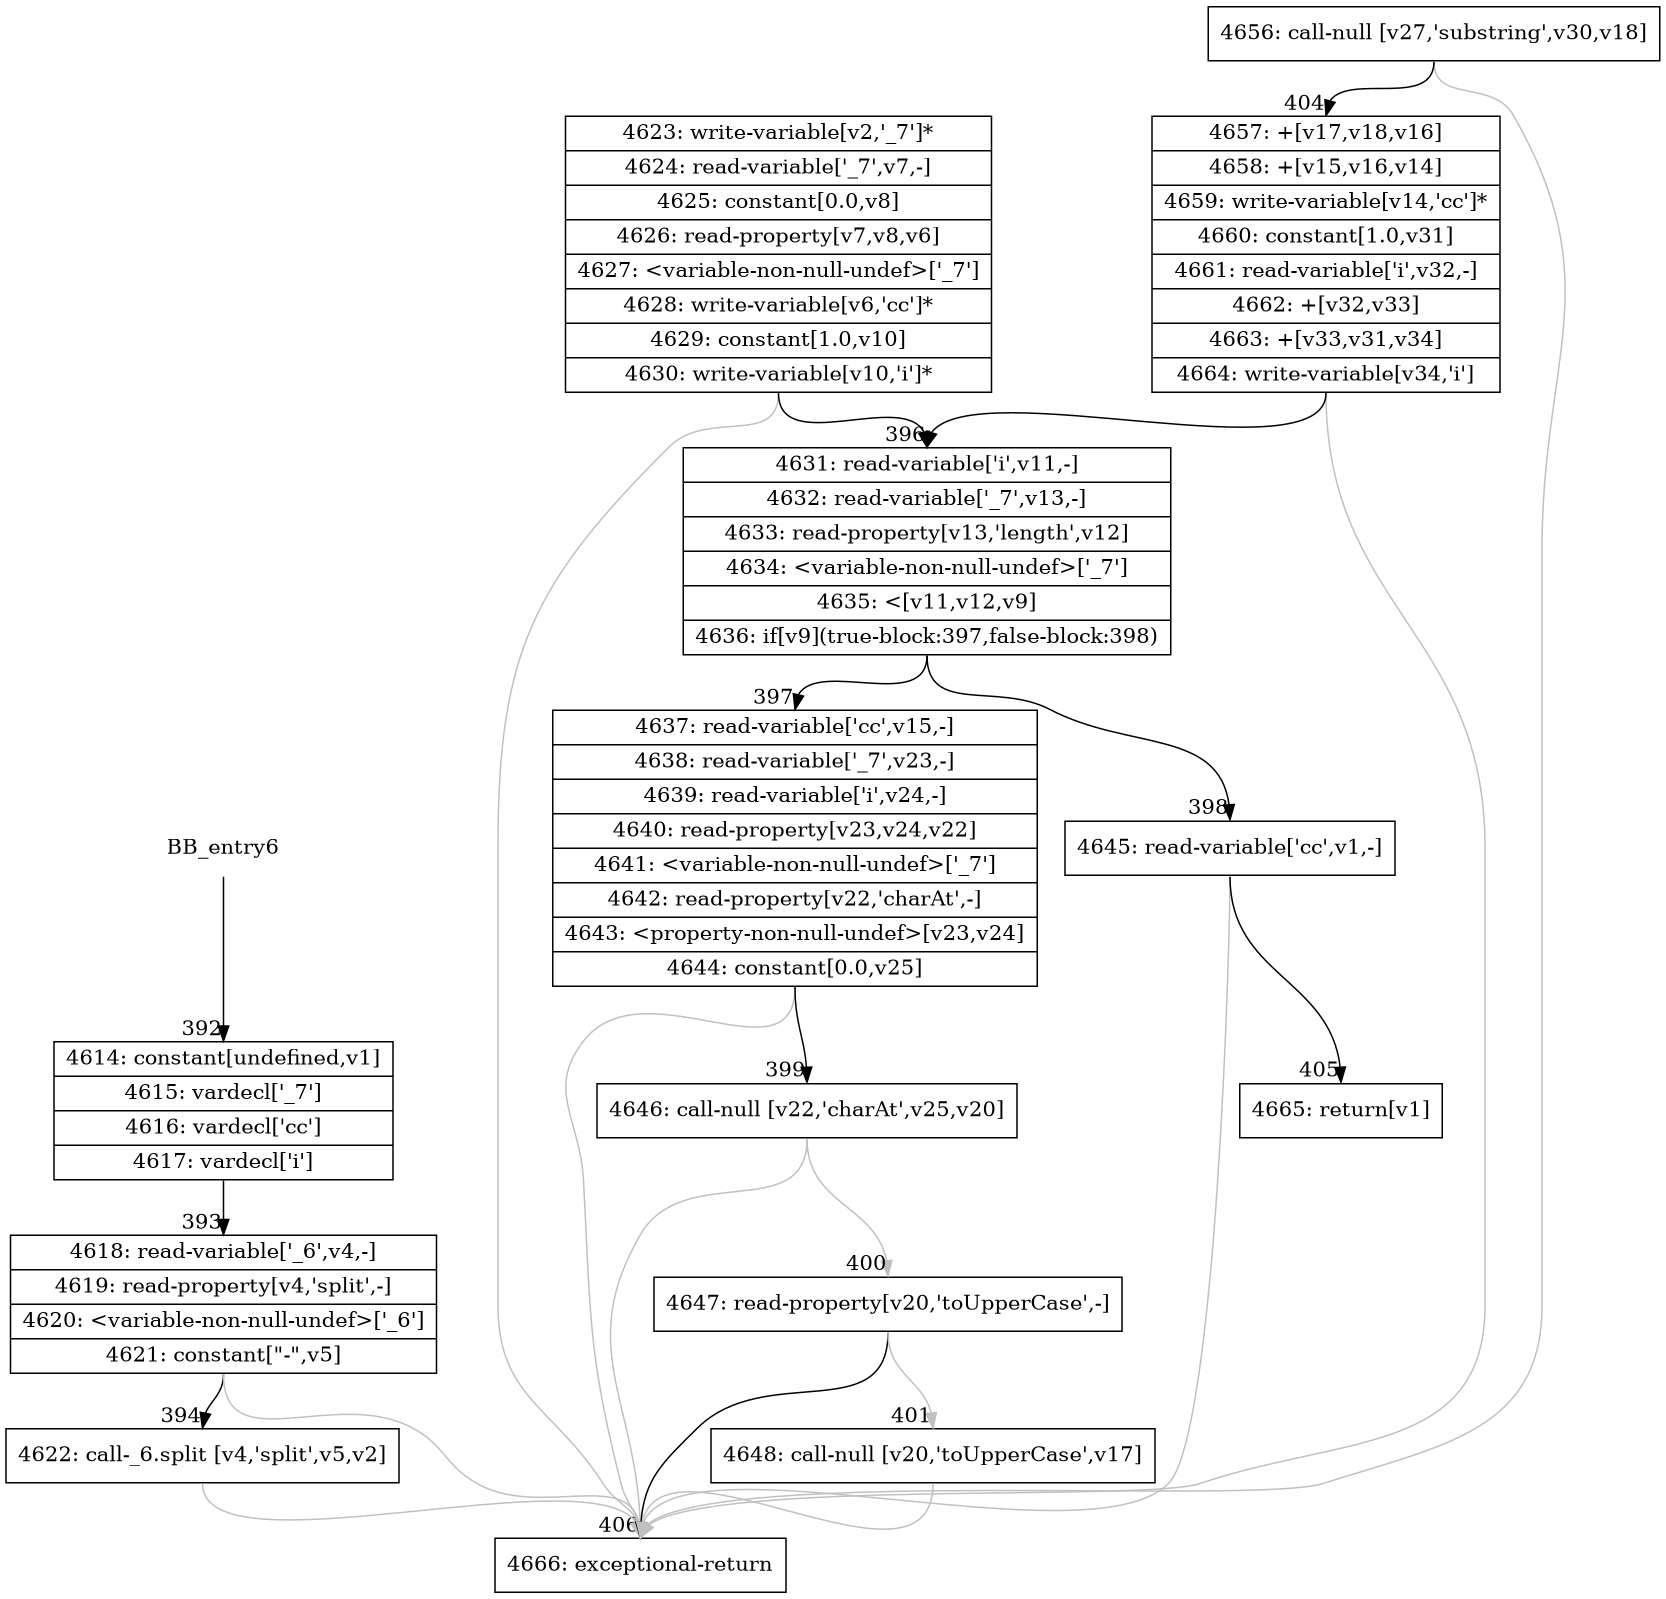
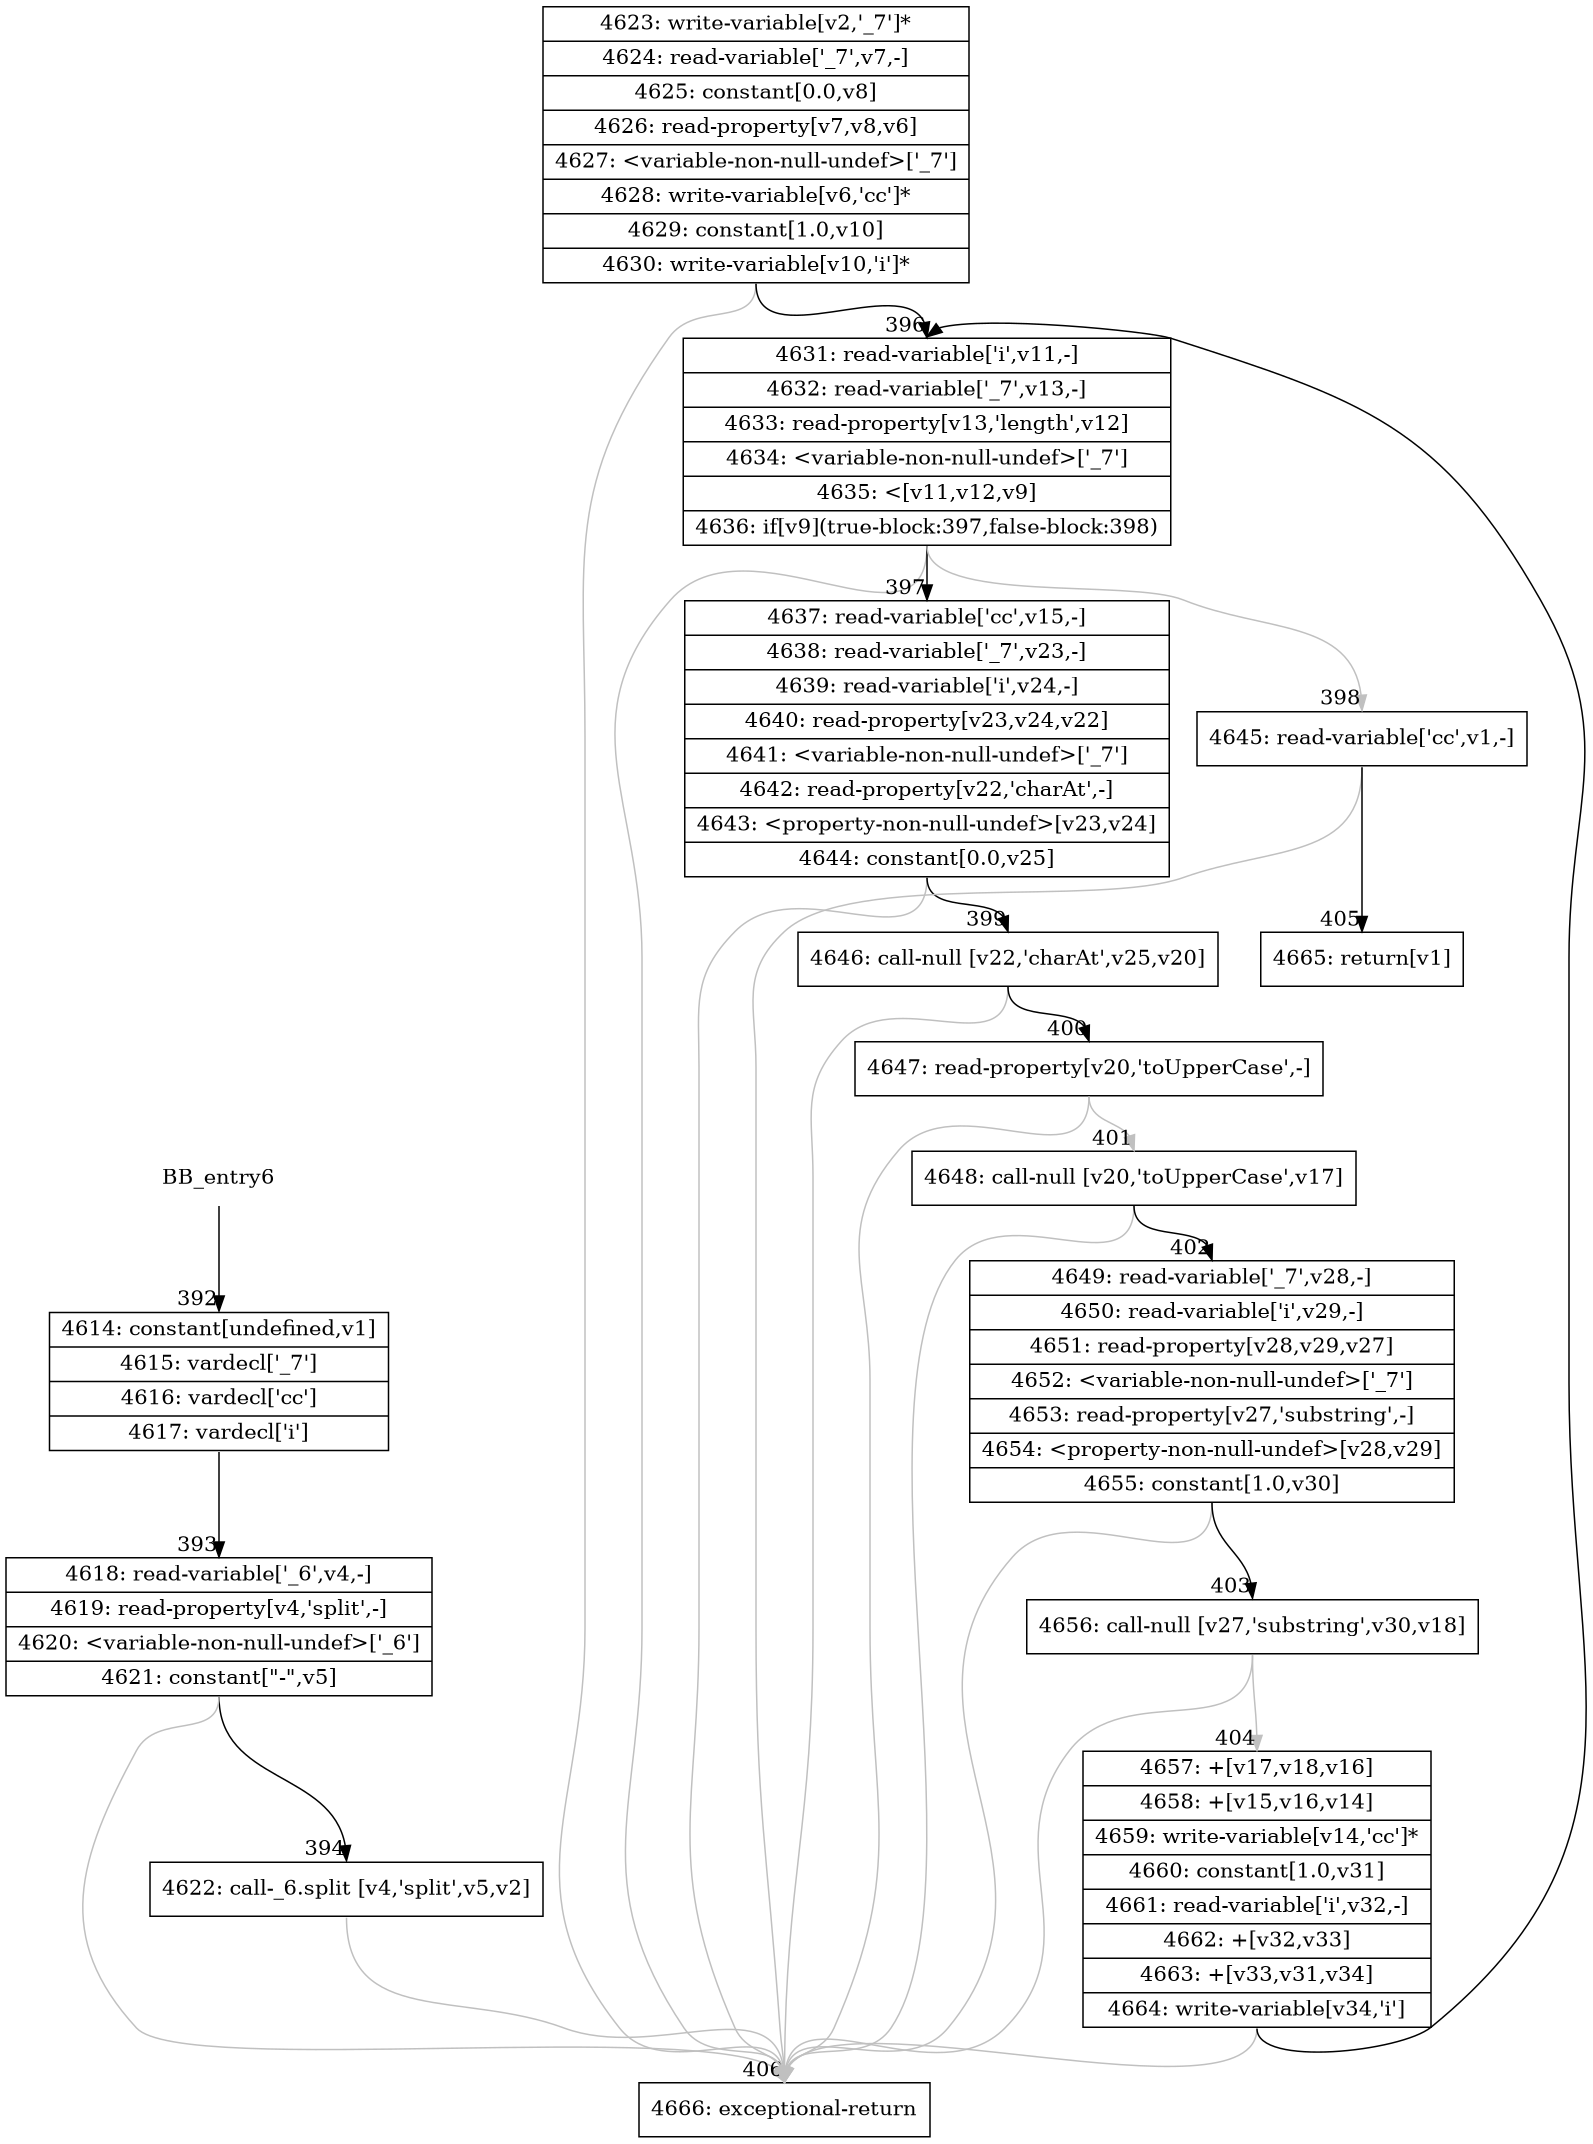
(1388, 88) -> (1254, 1695)
(1081, 723) -> (1155, 594)
(842, 1203) -> (1041, 1013)
none -> (642, 1220)
none -> (1212, 1382)
(749, 1401) -> (870, 1508)
